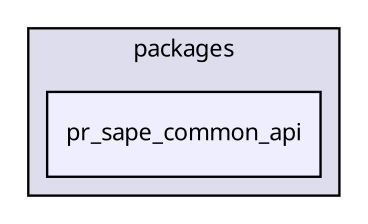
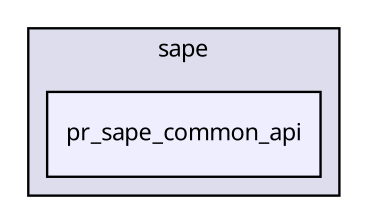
(184, 51) -> (184, 51)
